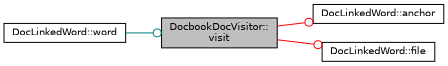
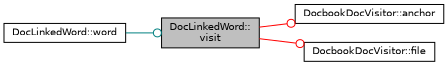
(378, 14) -> (369, 14)
(219, 33) -> (210, 33)
(378, 52) -> (369, 52)
